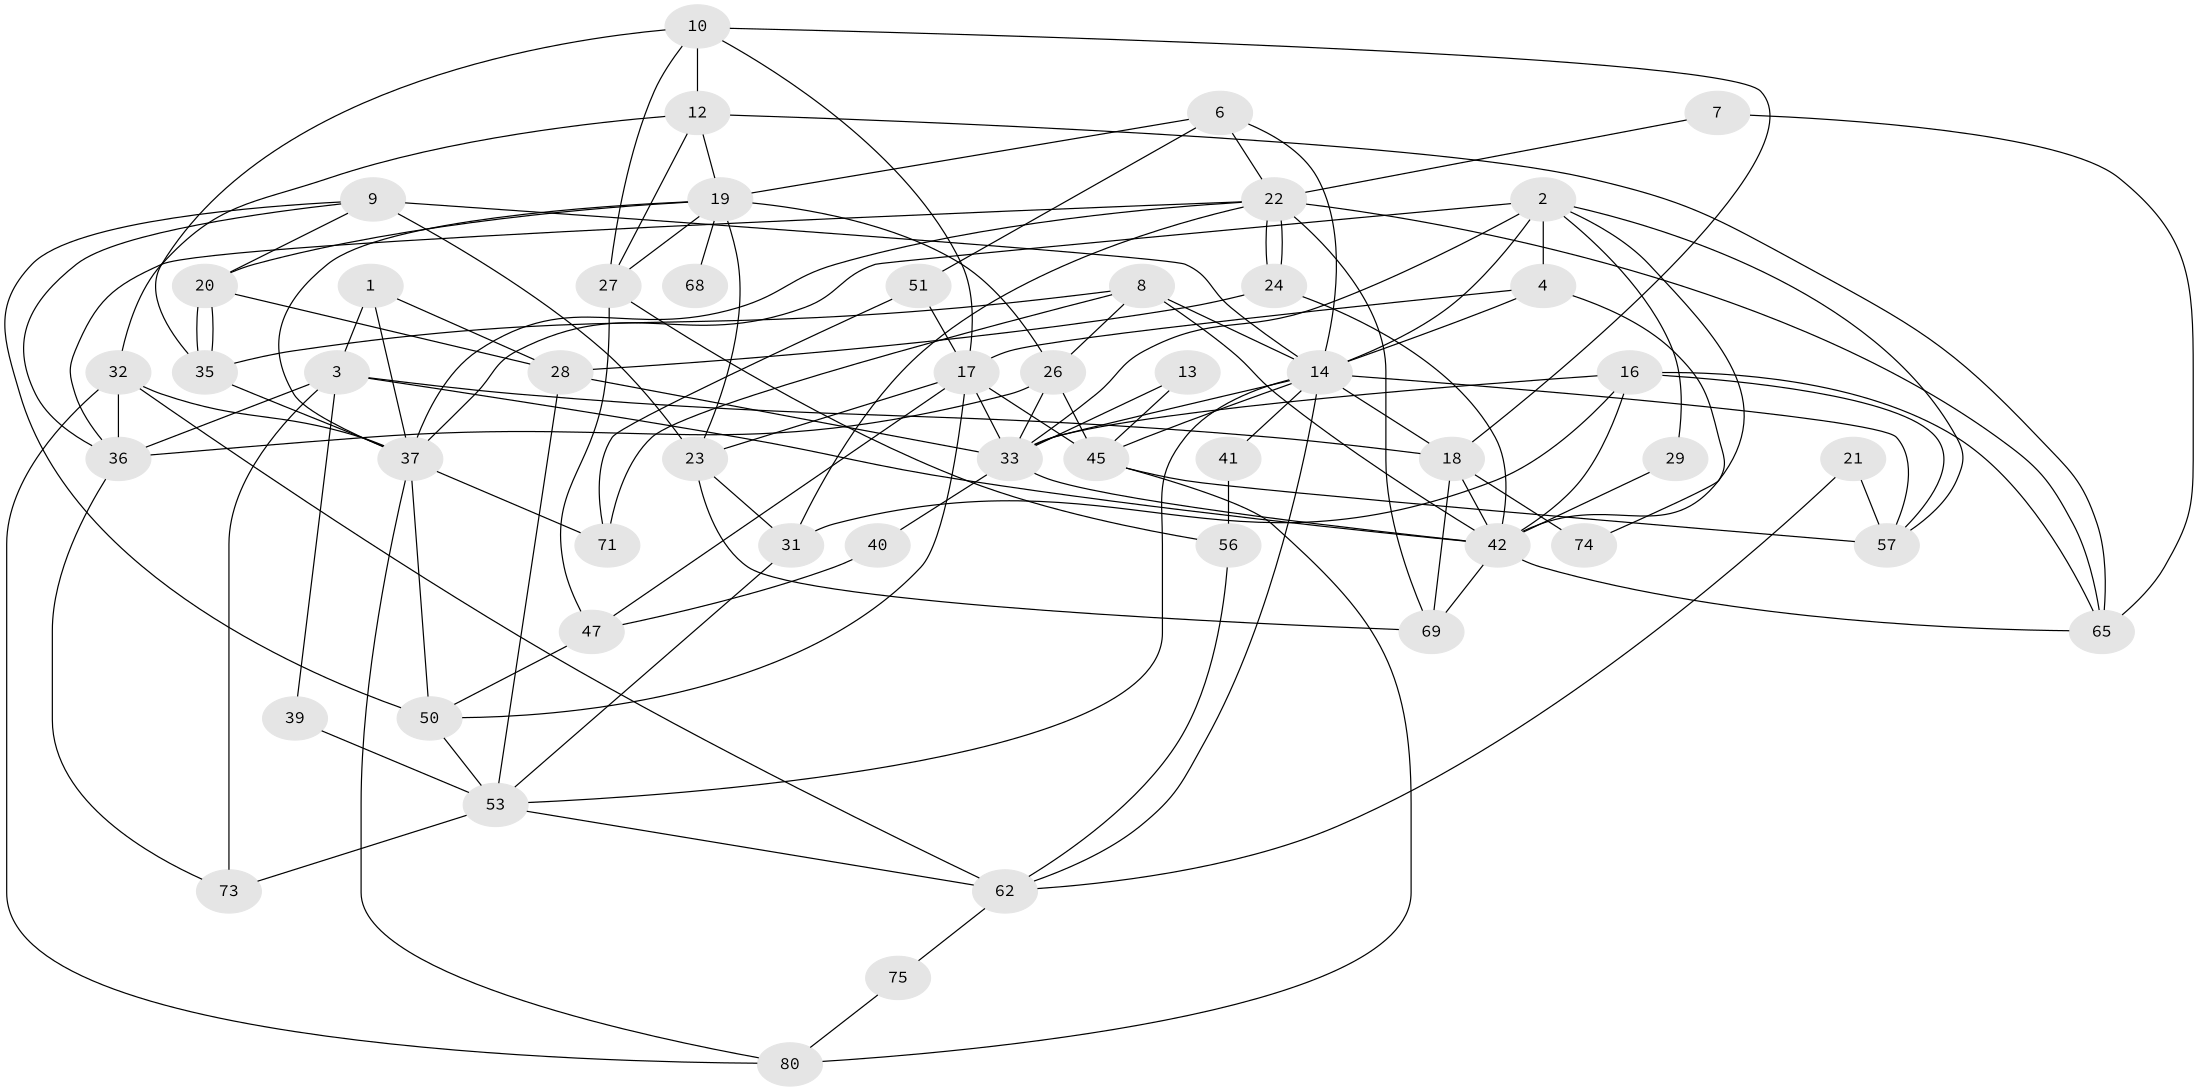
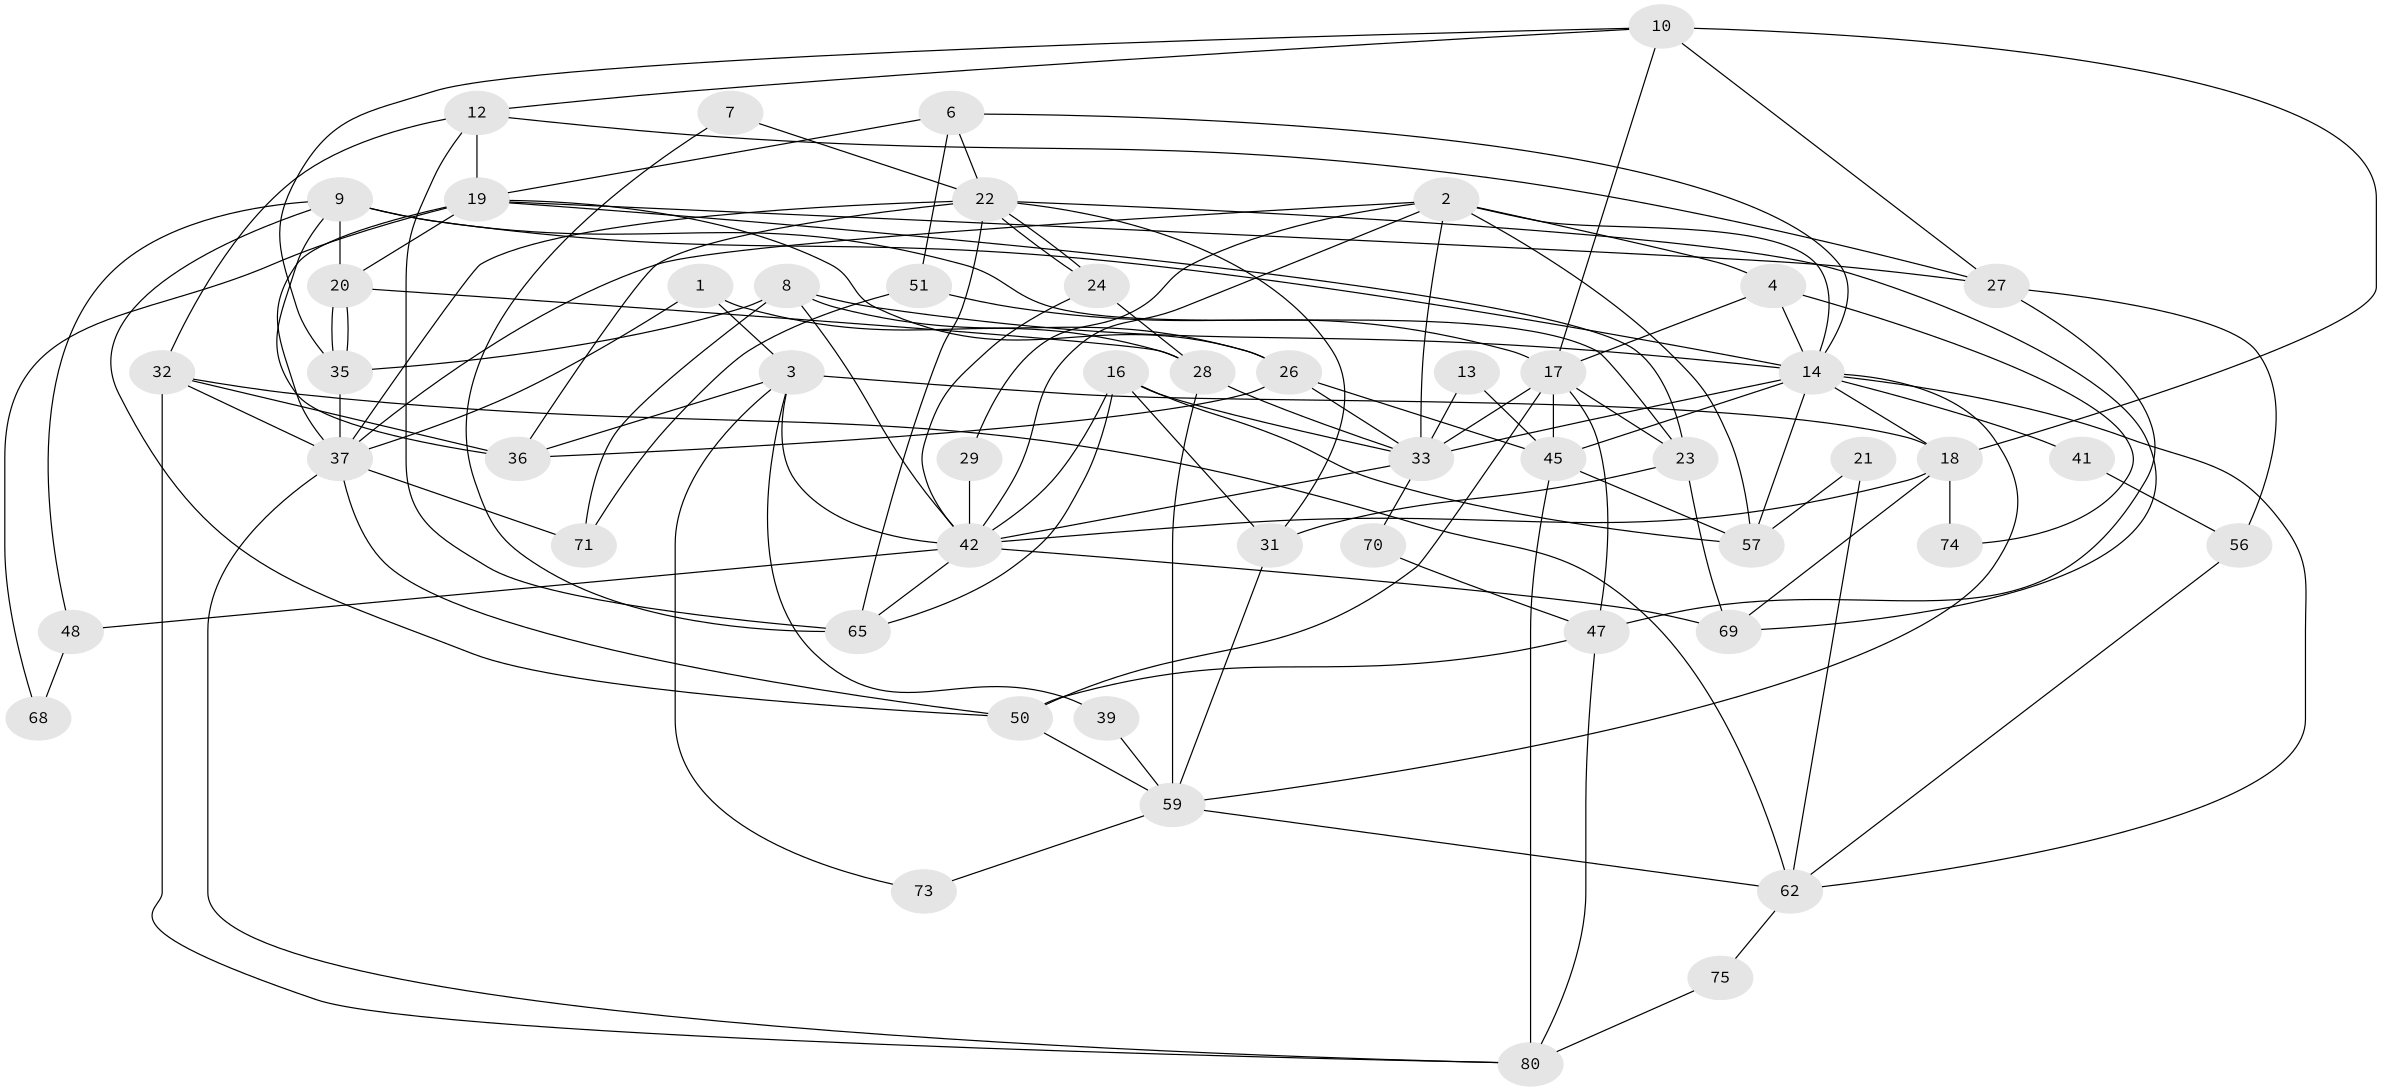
(878, 545) -> (1373, 545)
none -> (71, 632)
(52, 709) -> none
(496, 805) -> (1173, 805)
none -> (1586, 852)
